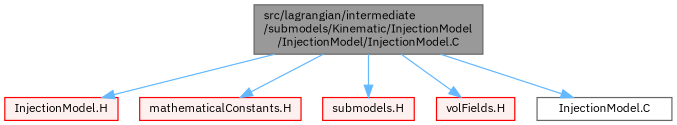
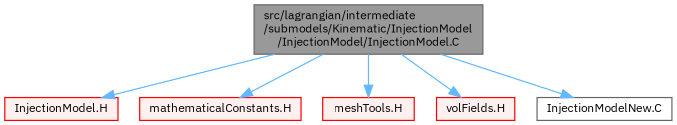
(368, 109) -> (368, 109)
(604, 109) -> (604, 109)
